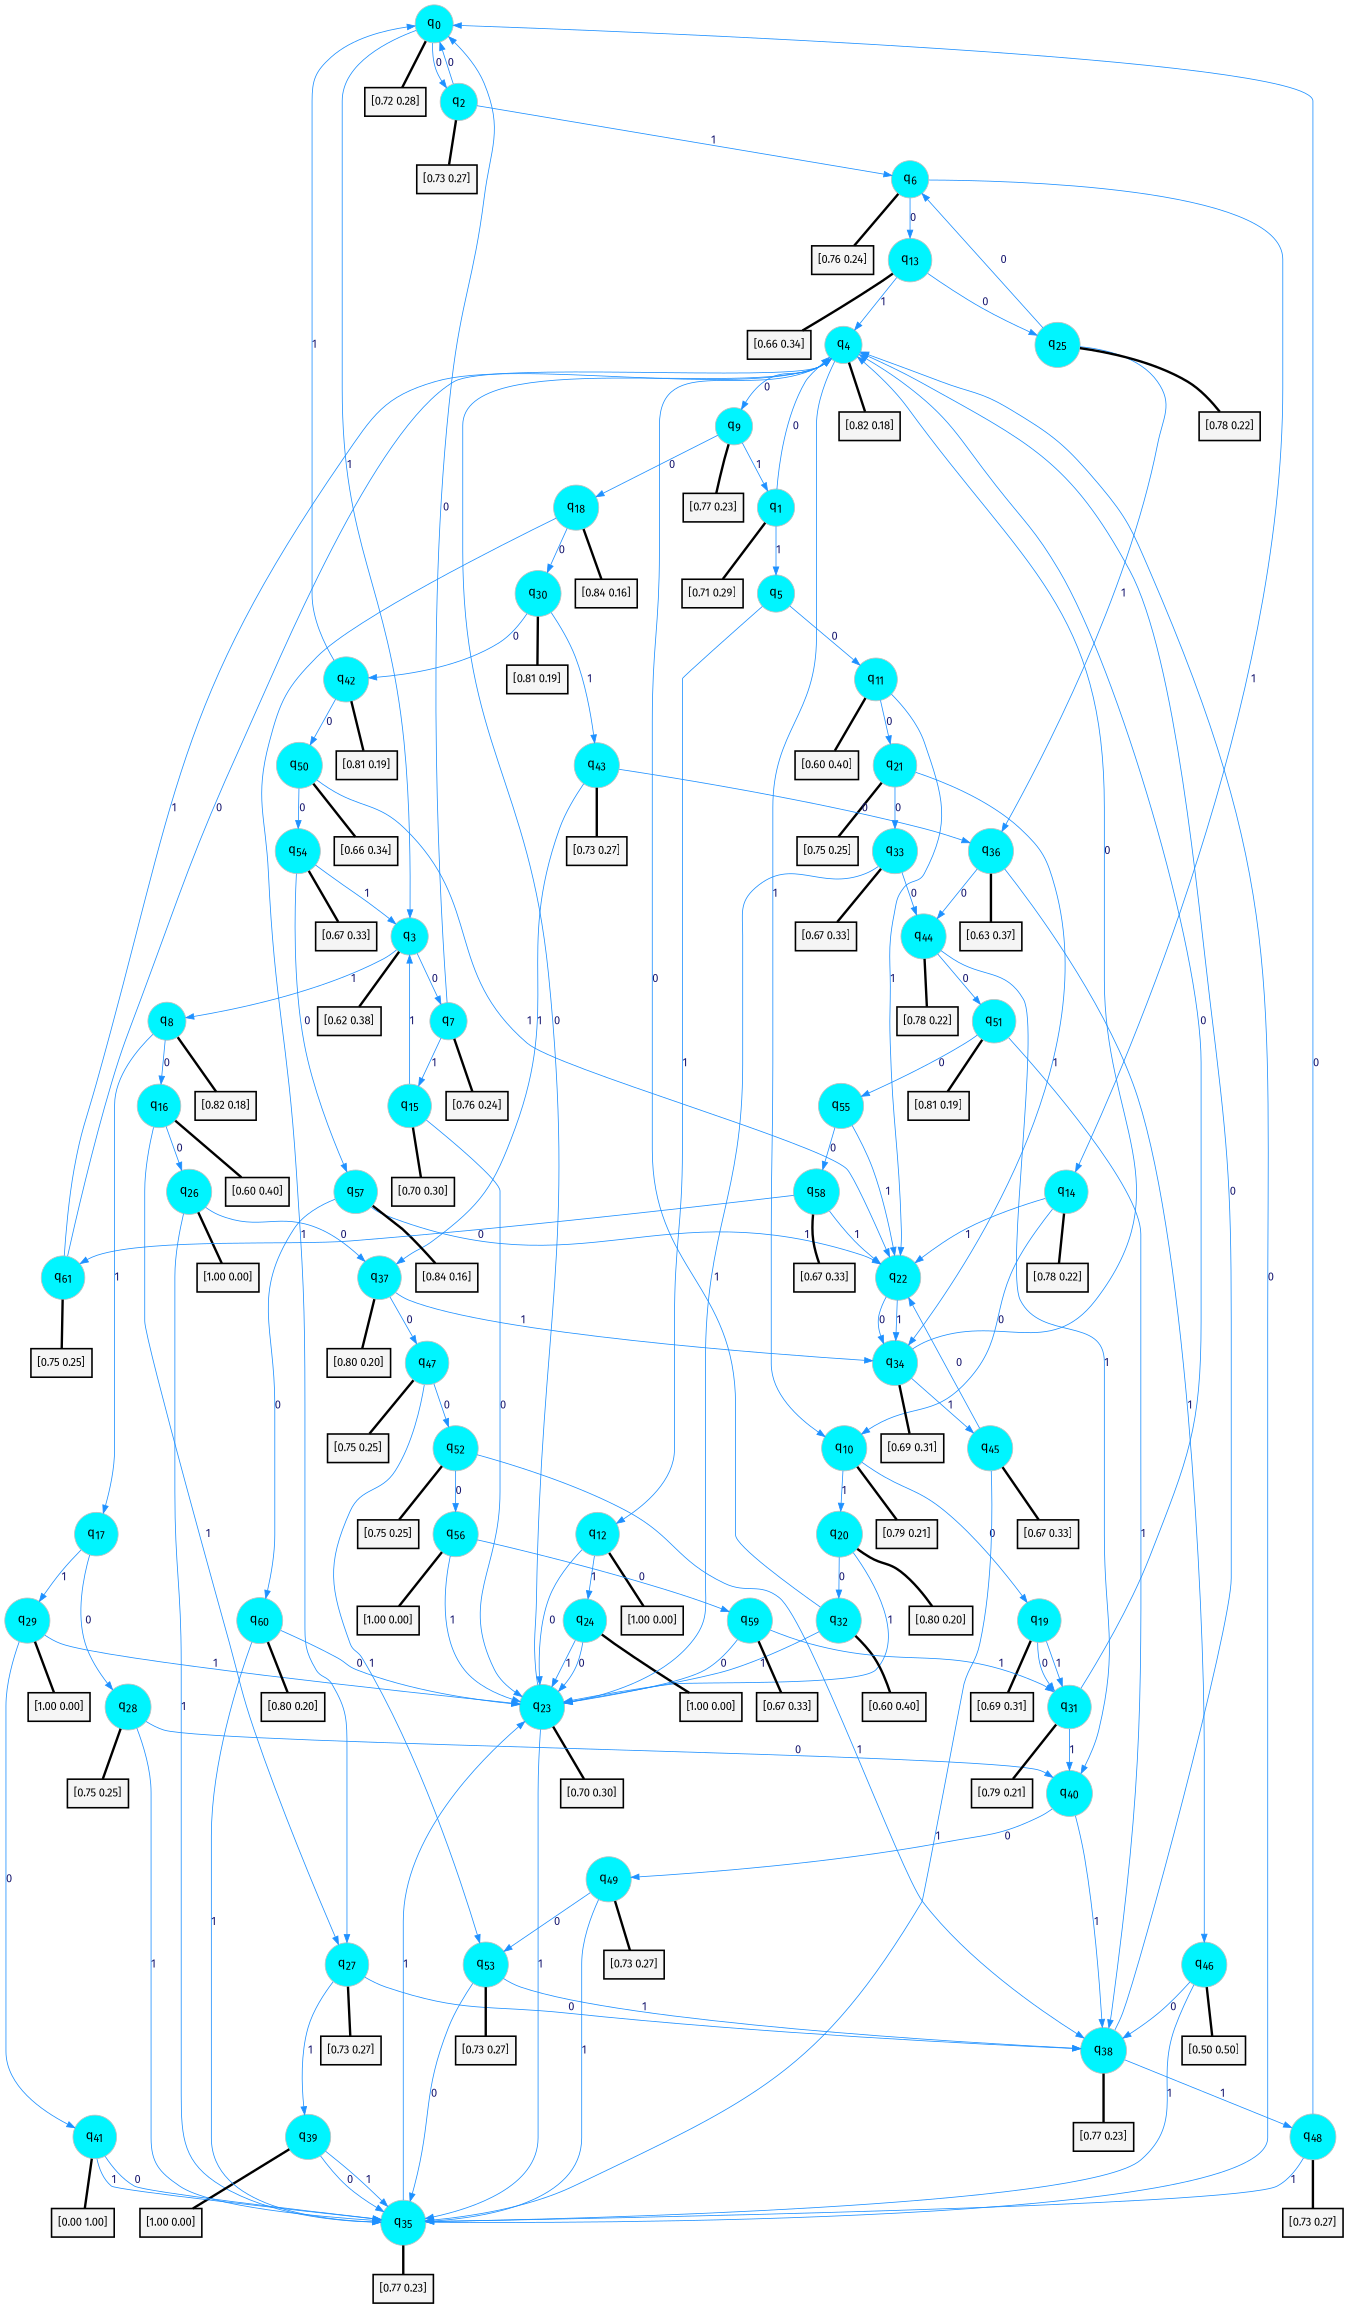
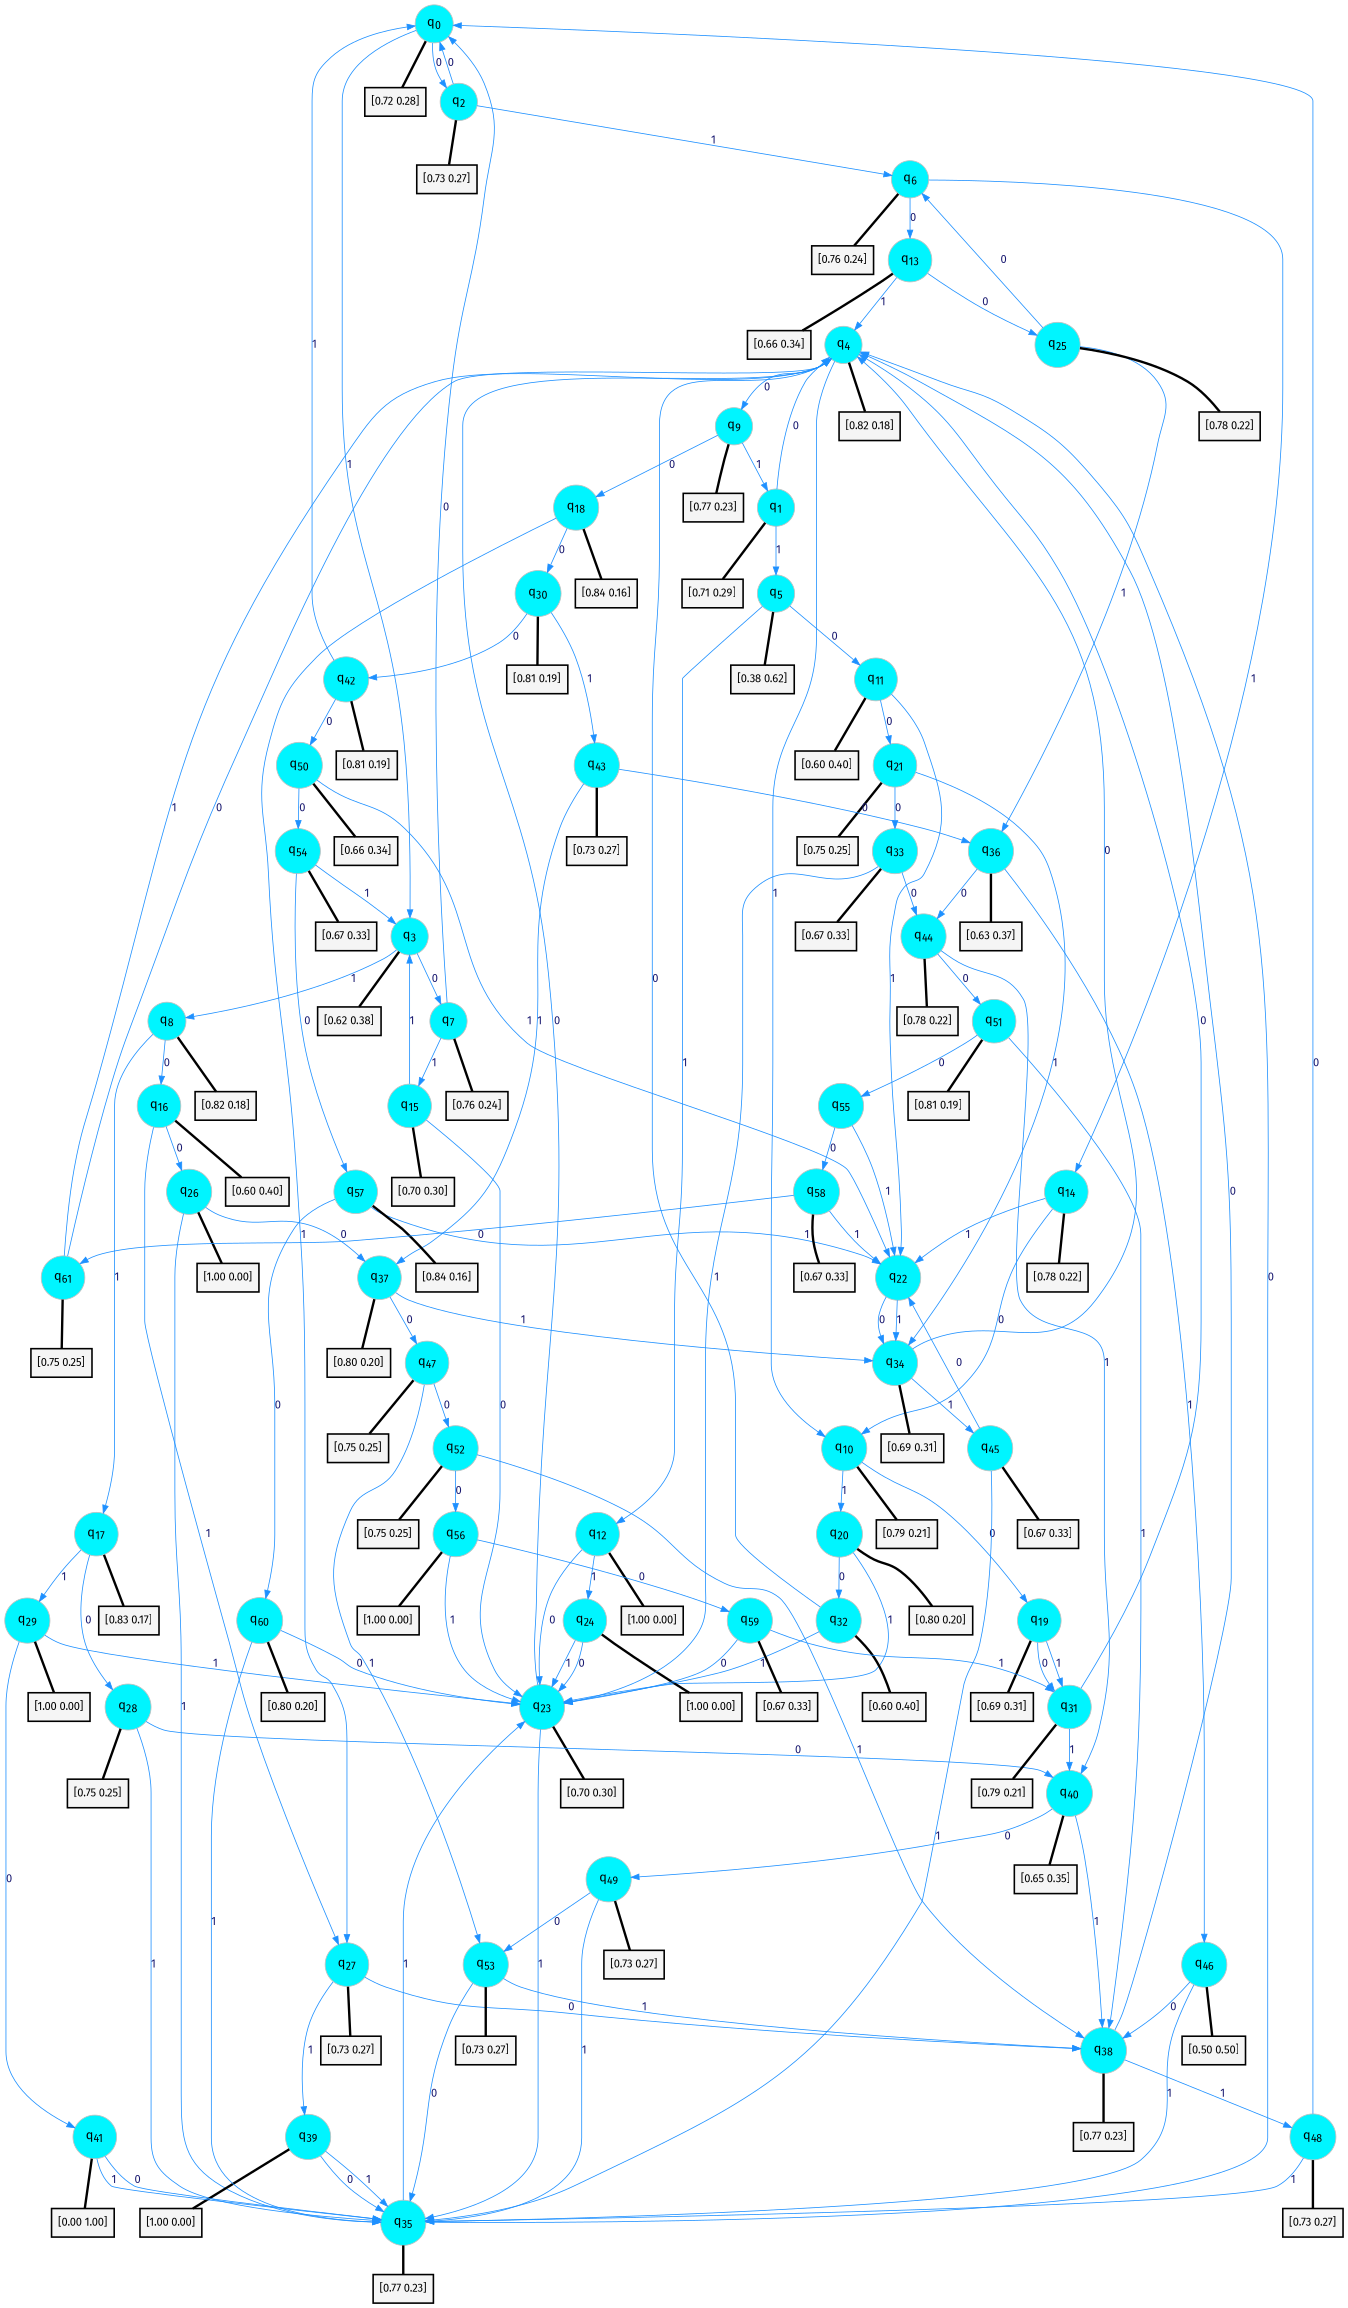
none -> (763, 679)
none -> (129, 1621)
none -> (1046, 1879)
